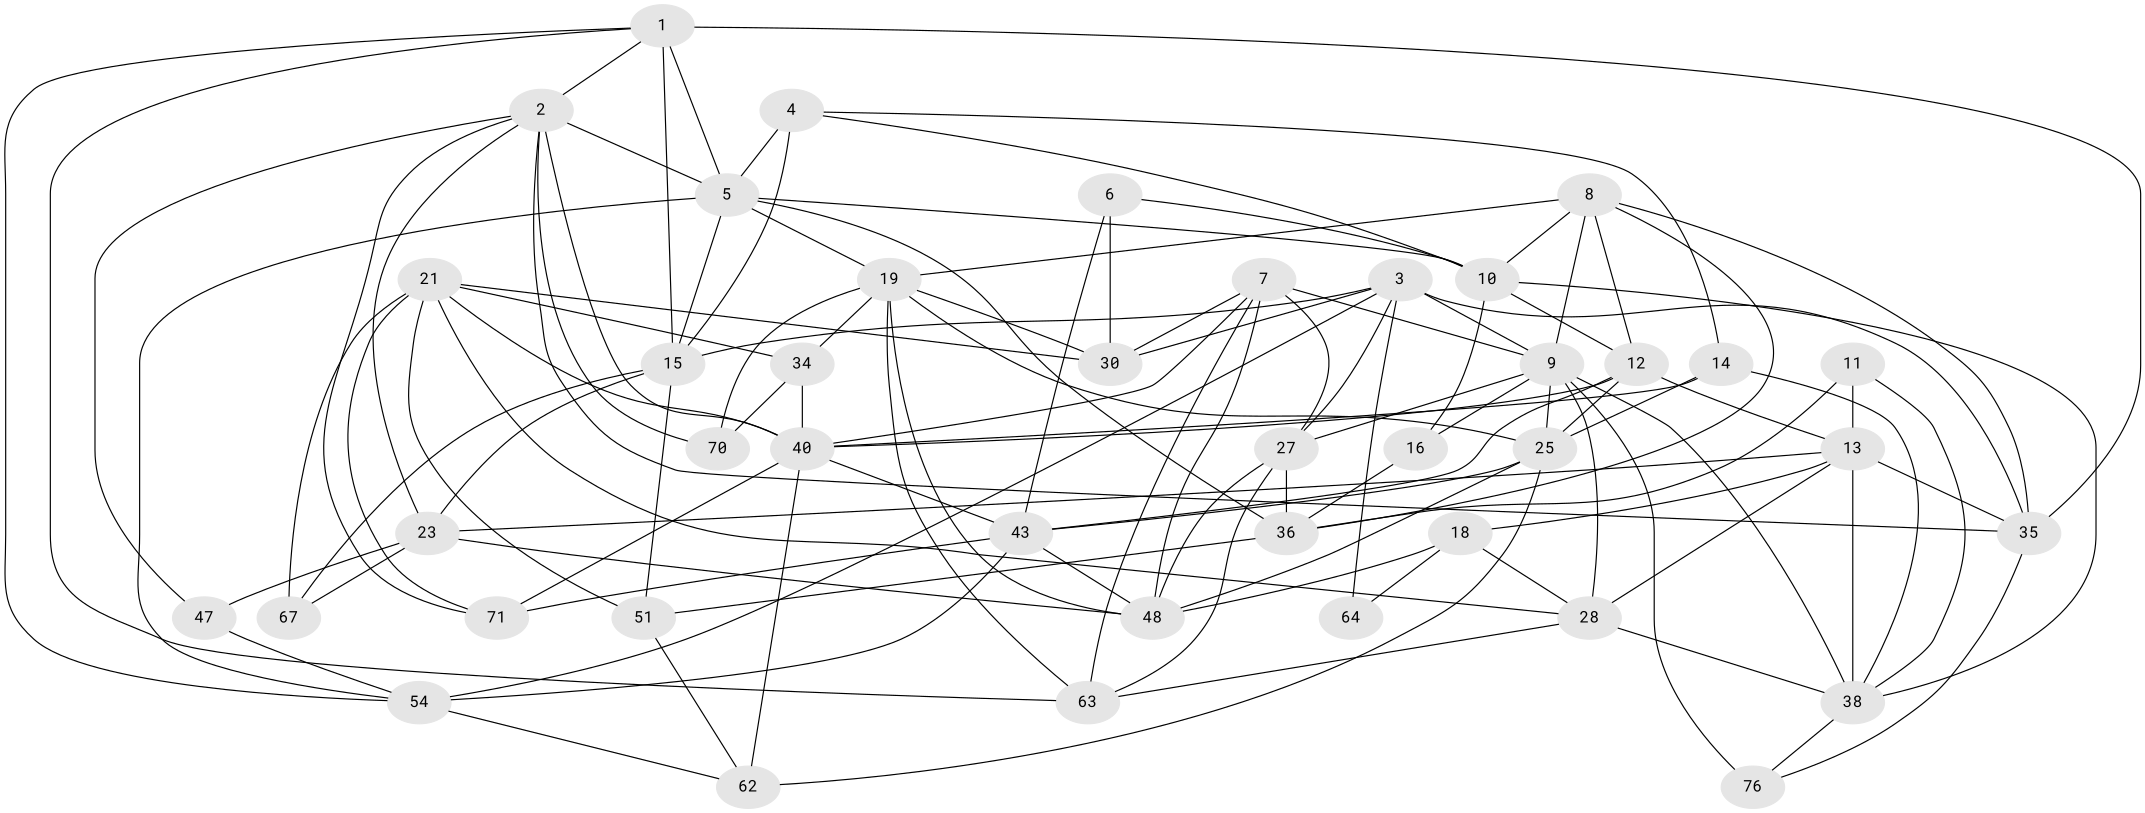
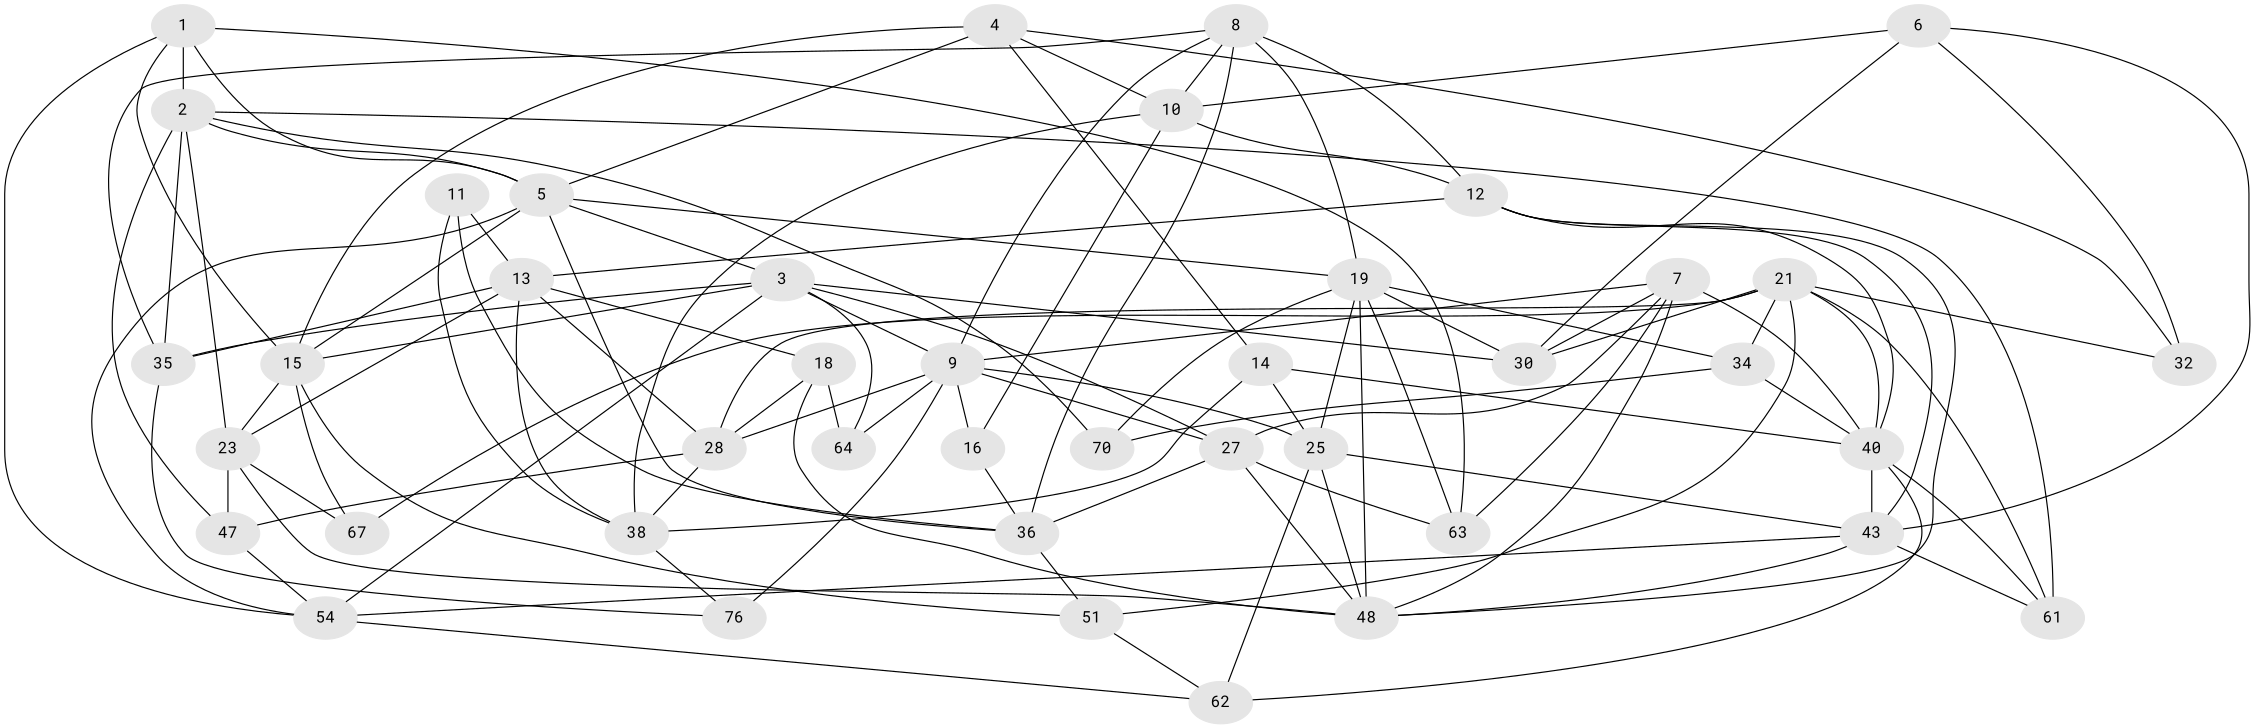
(1608, 64) -> none
(1094, 223) -> (662, 237)
(603, 337) -> none
none -> (2184, 364)
(1591, 407) -> (1938, 456)
(1738, 503) -> (898, 407)
(497, 618) -> (2053, 618)
(1317, 664) -> (469, 485)
